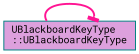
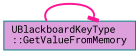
(70, 36) -> (70, 36)
